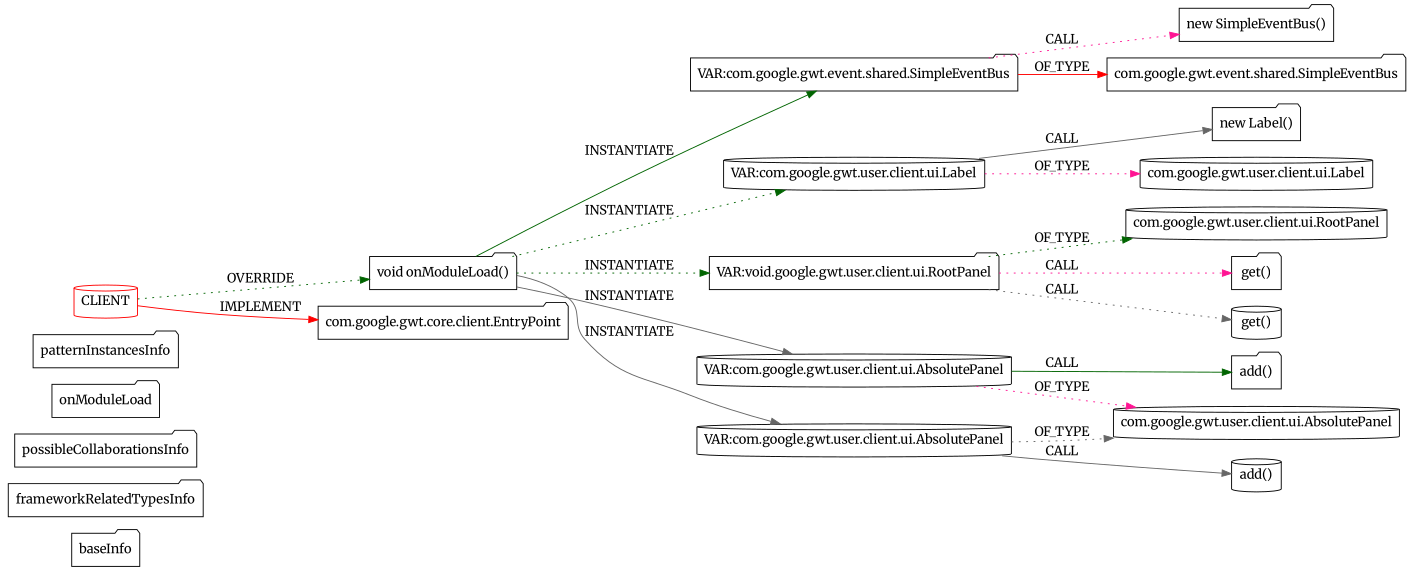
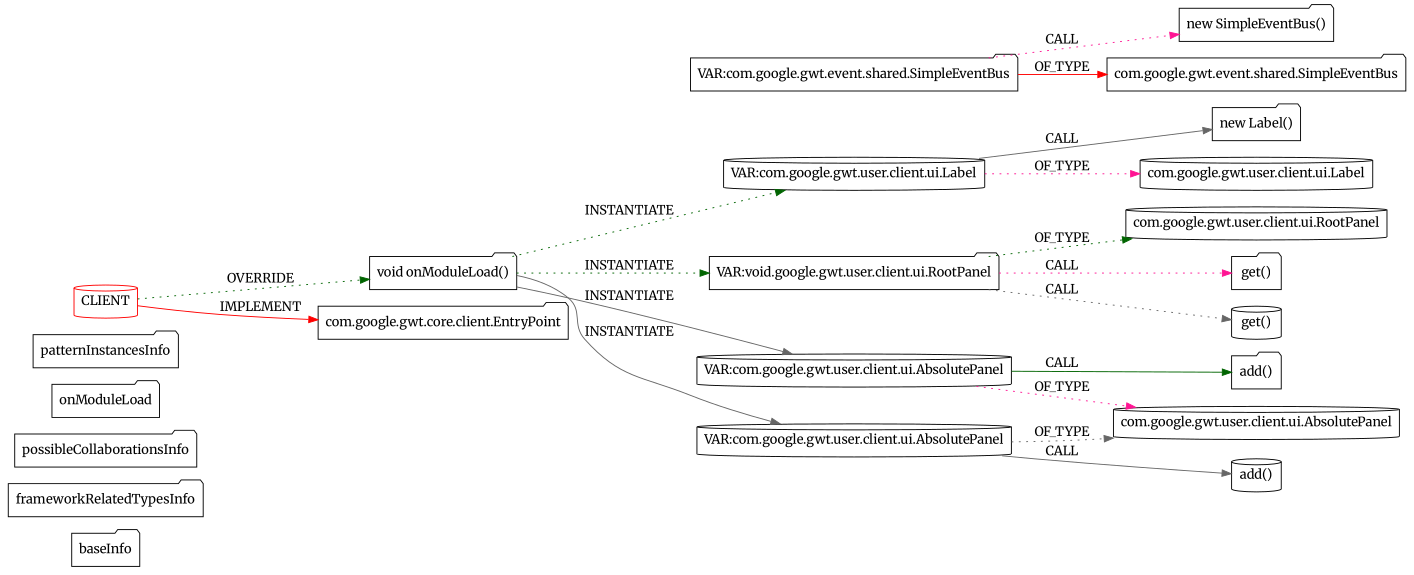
(640, 173) -> none
